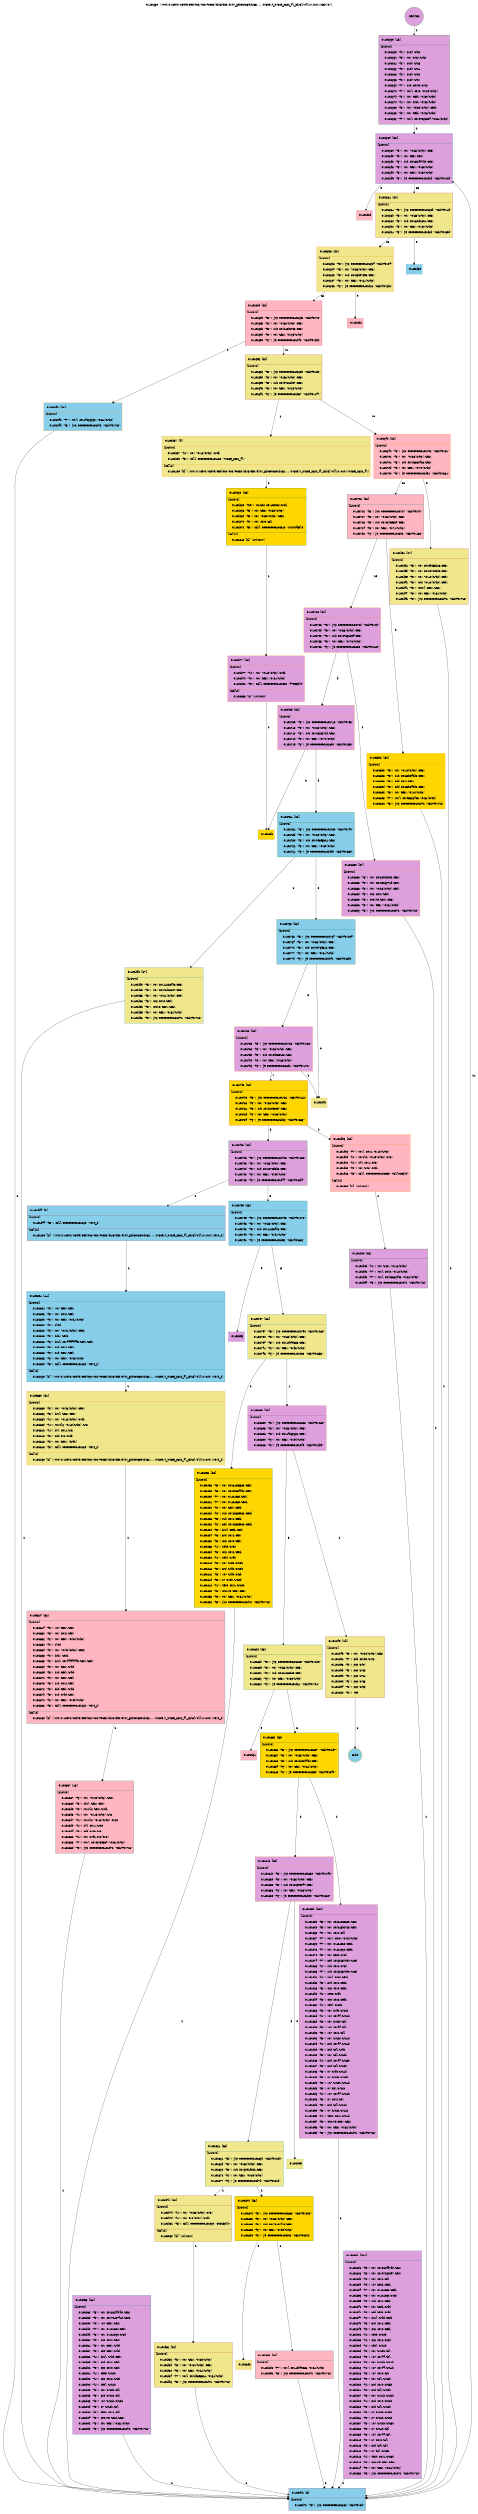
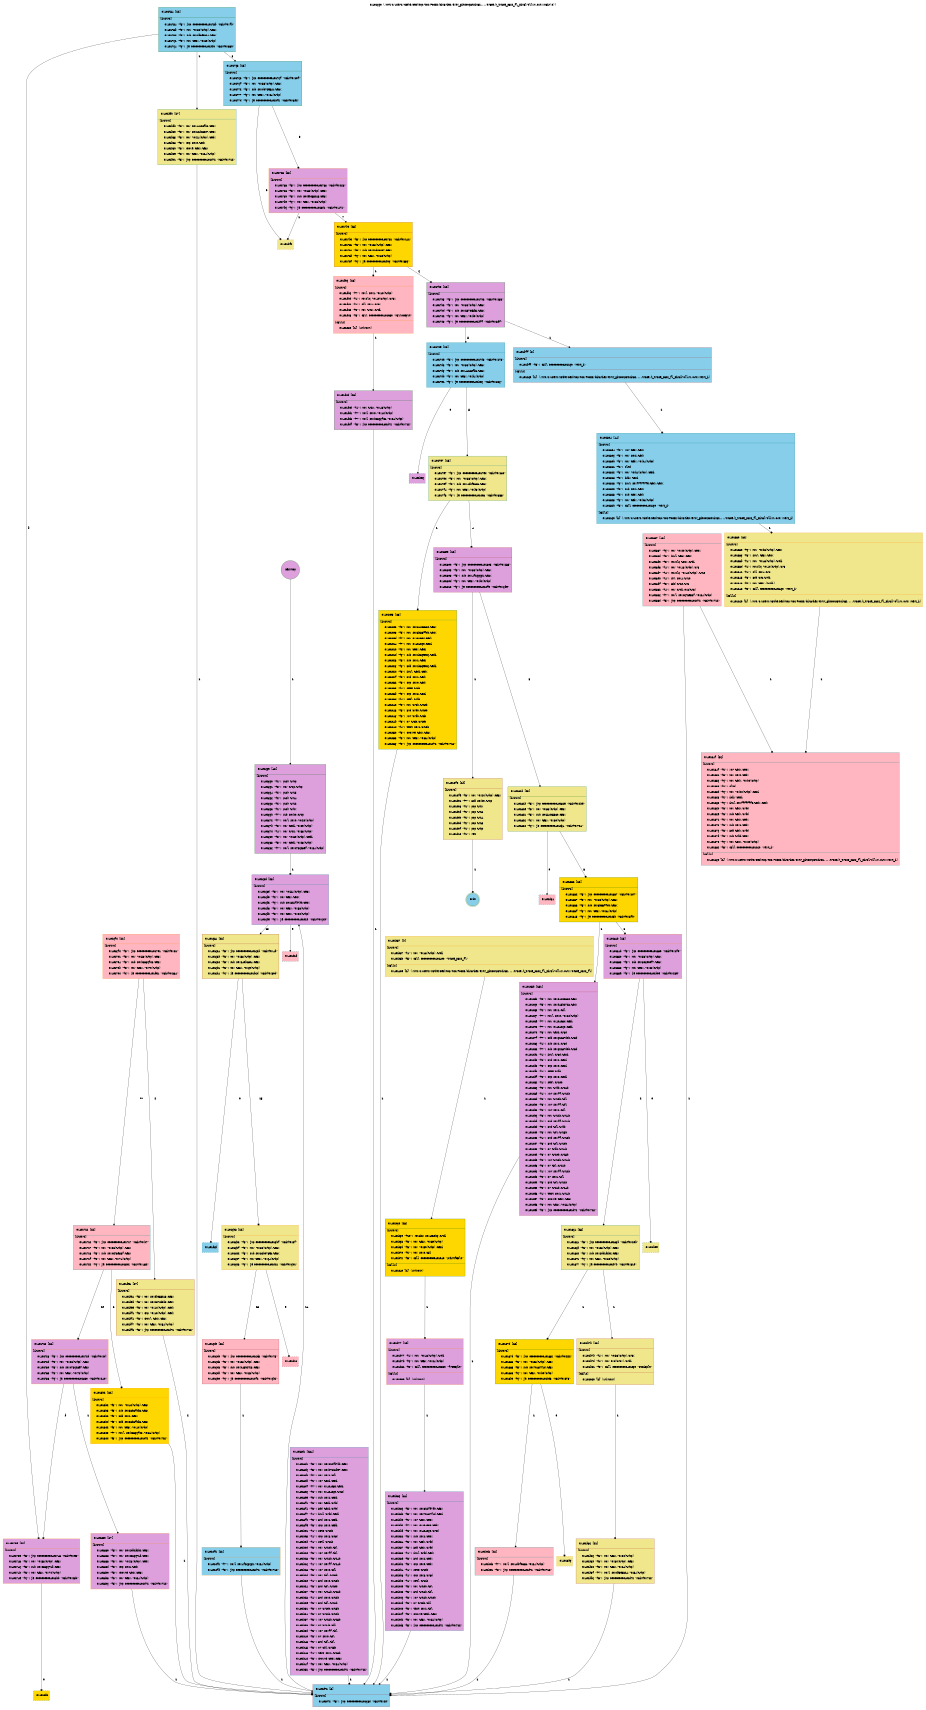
(284, 377) -> none
(266, 765) -> (425, 1437)
(316, 780) -> (26, 737)
(108, 1751) -> (736, 678)
